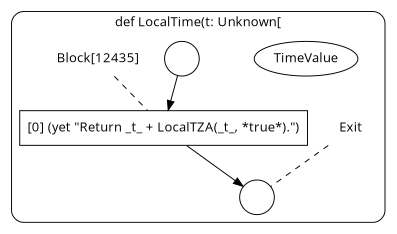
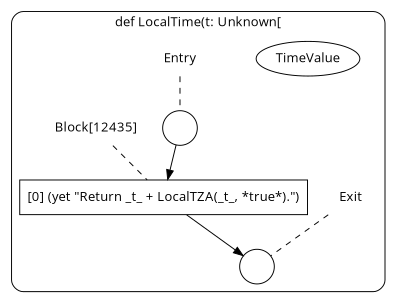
none -> (180, 59)
